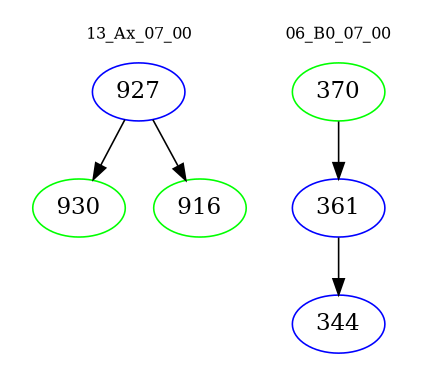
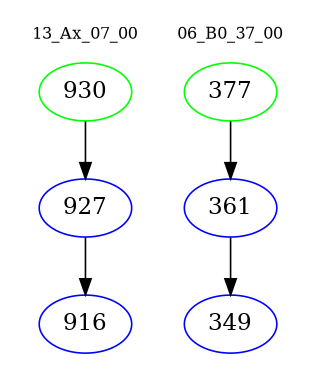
(339, 35) -> (231, 35)
(339, 92) -> (231, 92)
(113, 142) -> (85, 142)
(200, 208) -> (85, 324)
(339, 324) -> (231, 324)
